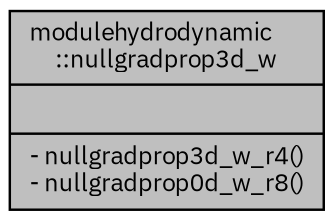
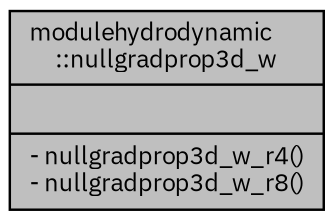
(167, 184) -> (167, 184)
